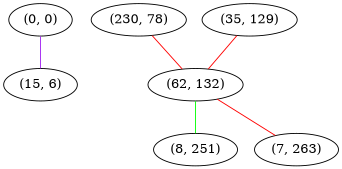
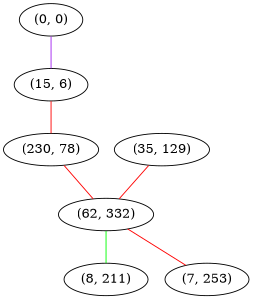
(196, 85) -> (106, 215)
none -> (51, 117)
(196, 150) -> (106, 279)
(297, 150) -> (207, 279)
